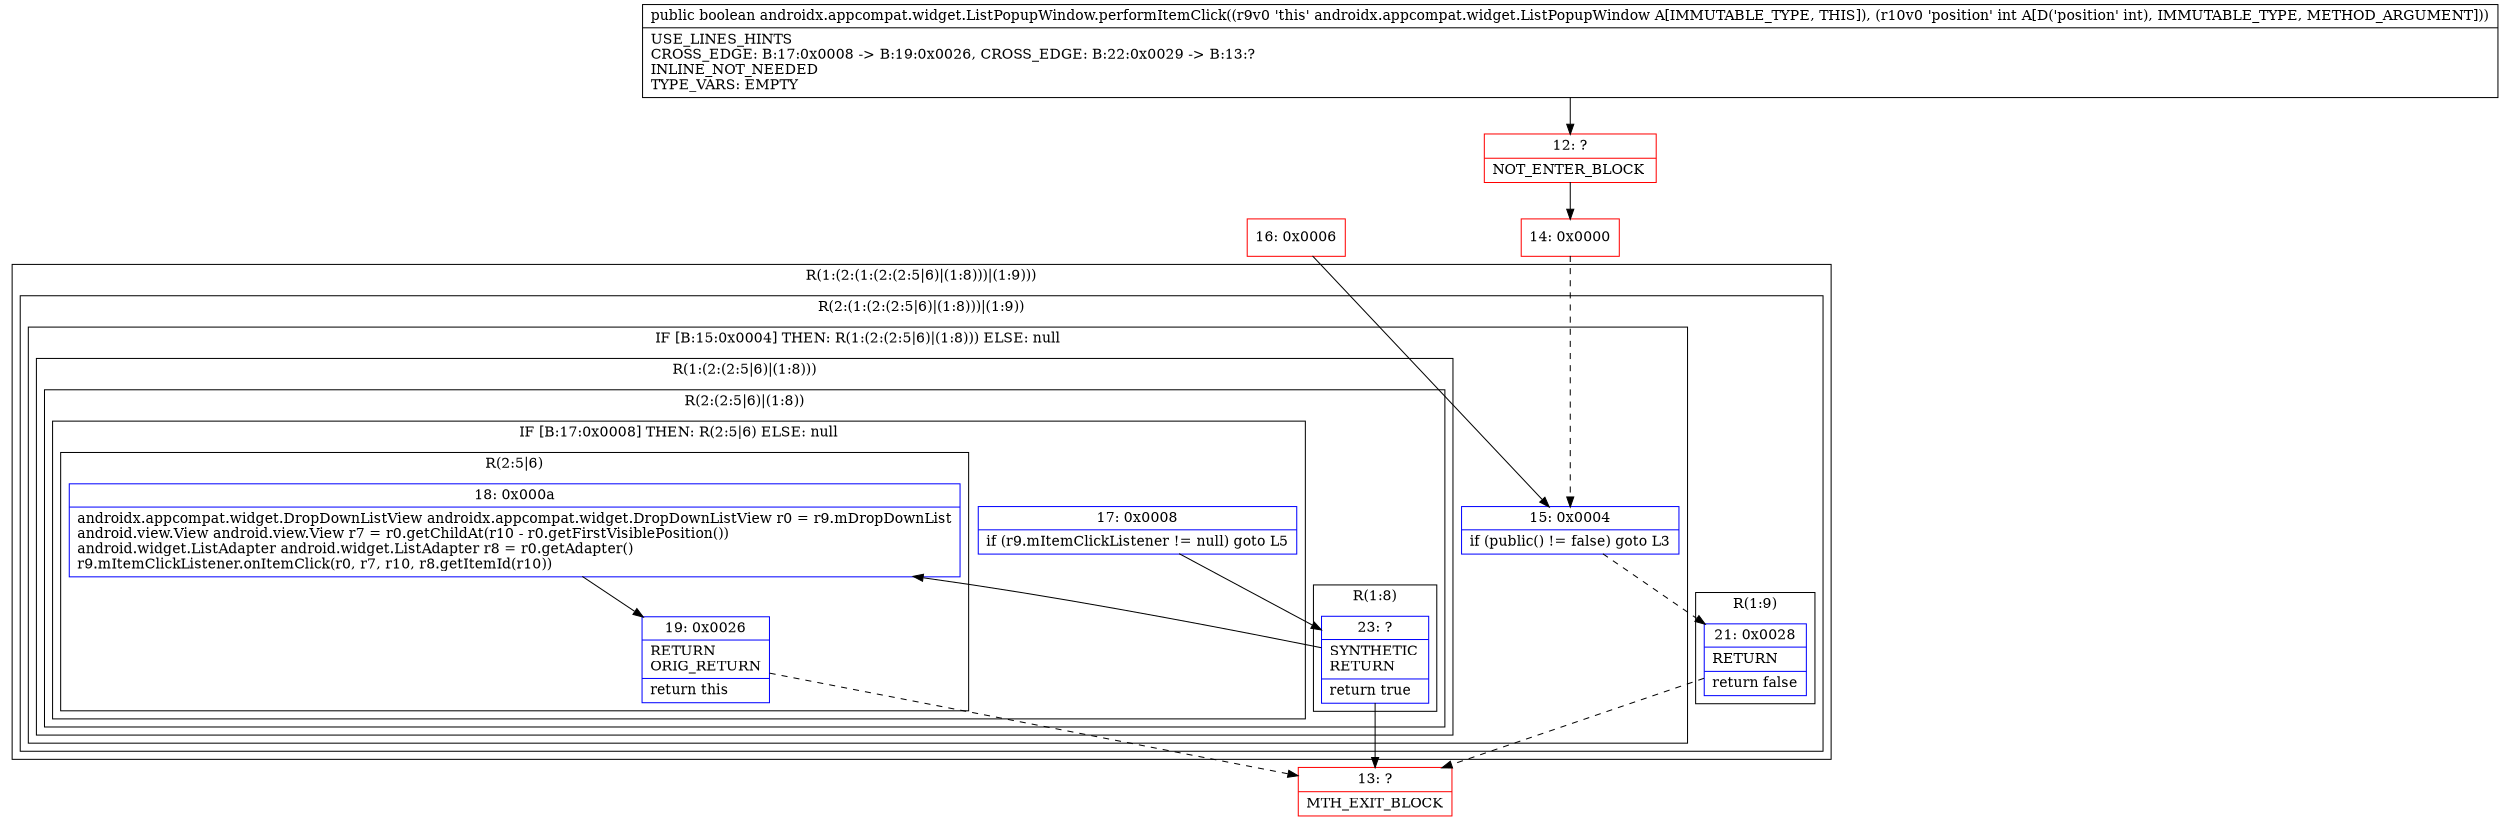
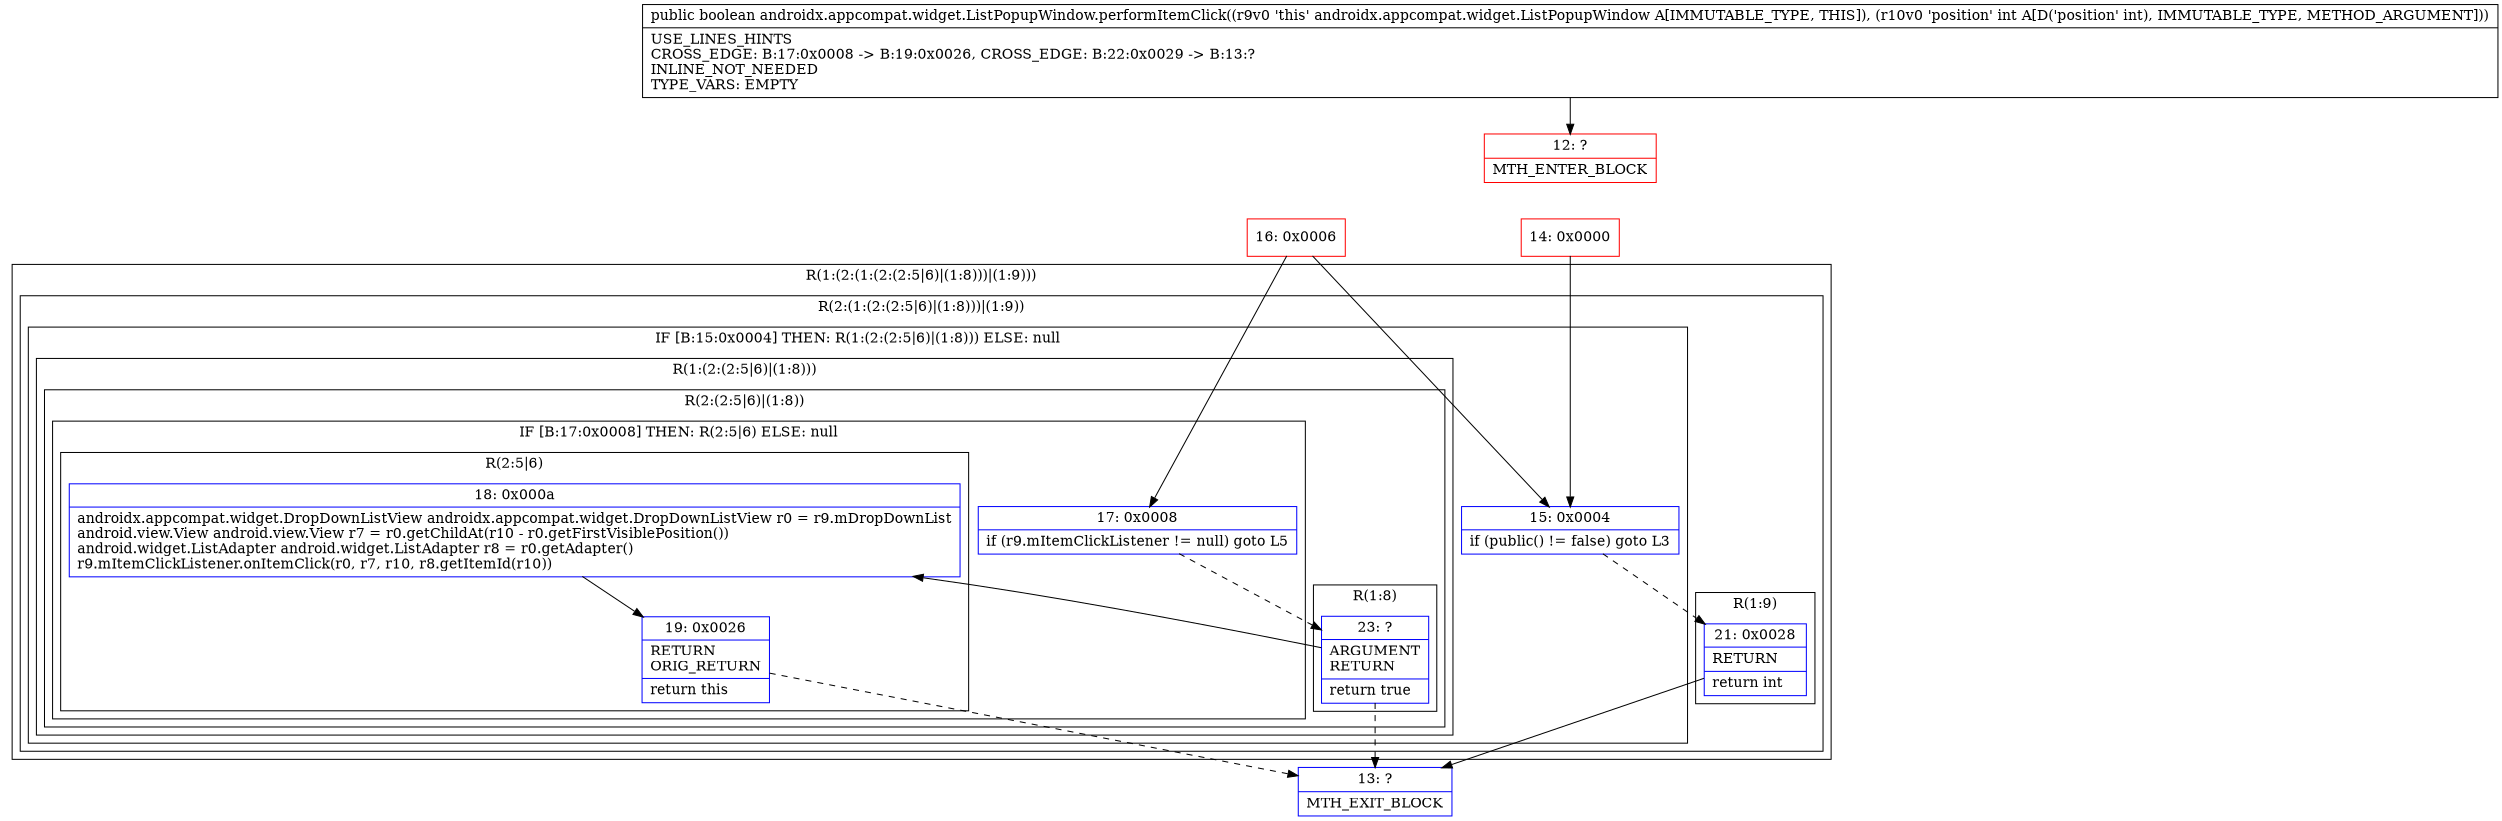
(1569, 170) -> (1570, 170)
(1570, 196) -> none
(1570, 376) -> (1570, 376)
none -> (1221, 377)
(1246, 589) -> (1246, 589)
(1374, 651) -> (1375, 651)
(1755, 683) -> (1748, 683)
(1375, 721) -> (1375, 721)
(1578, 721) -> (1578, 721)
(1375, 792) -> (1375, 792)
